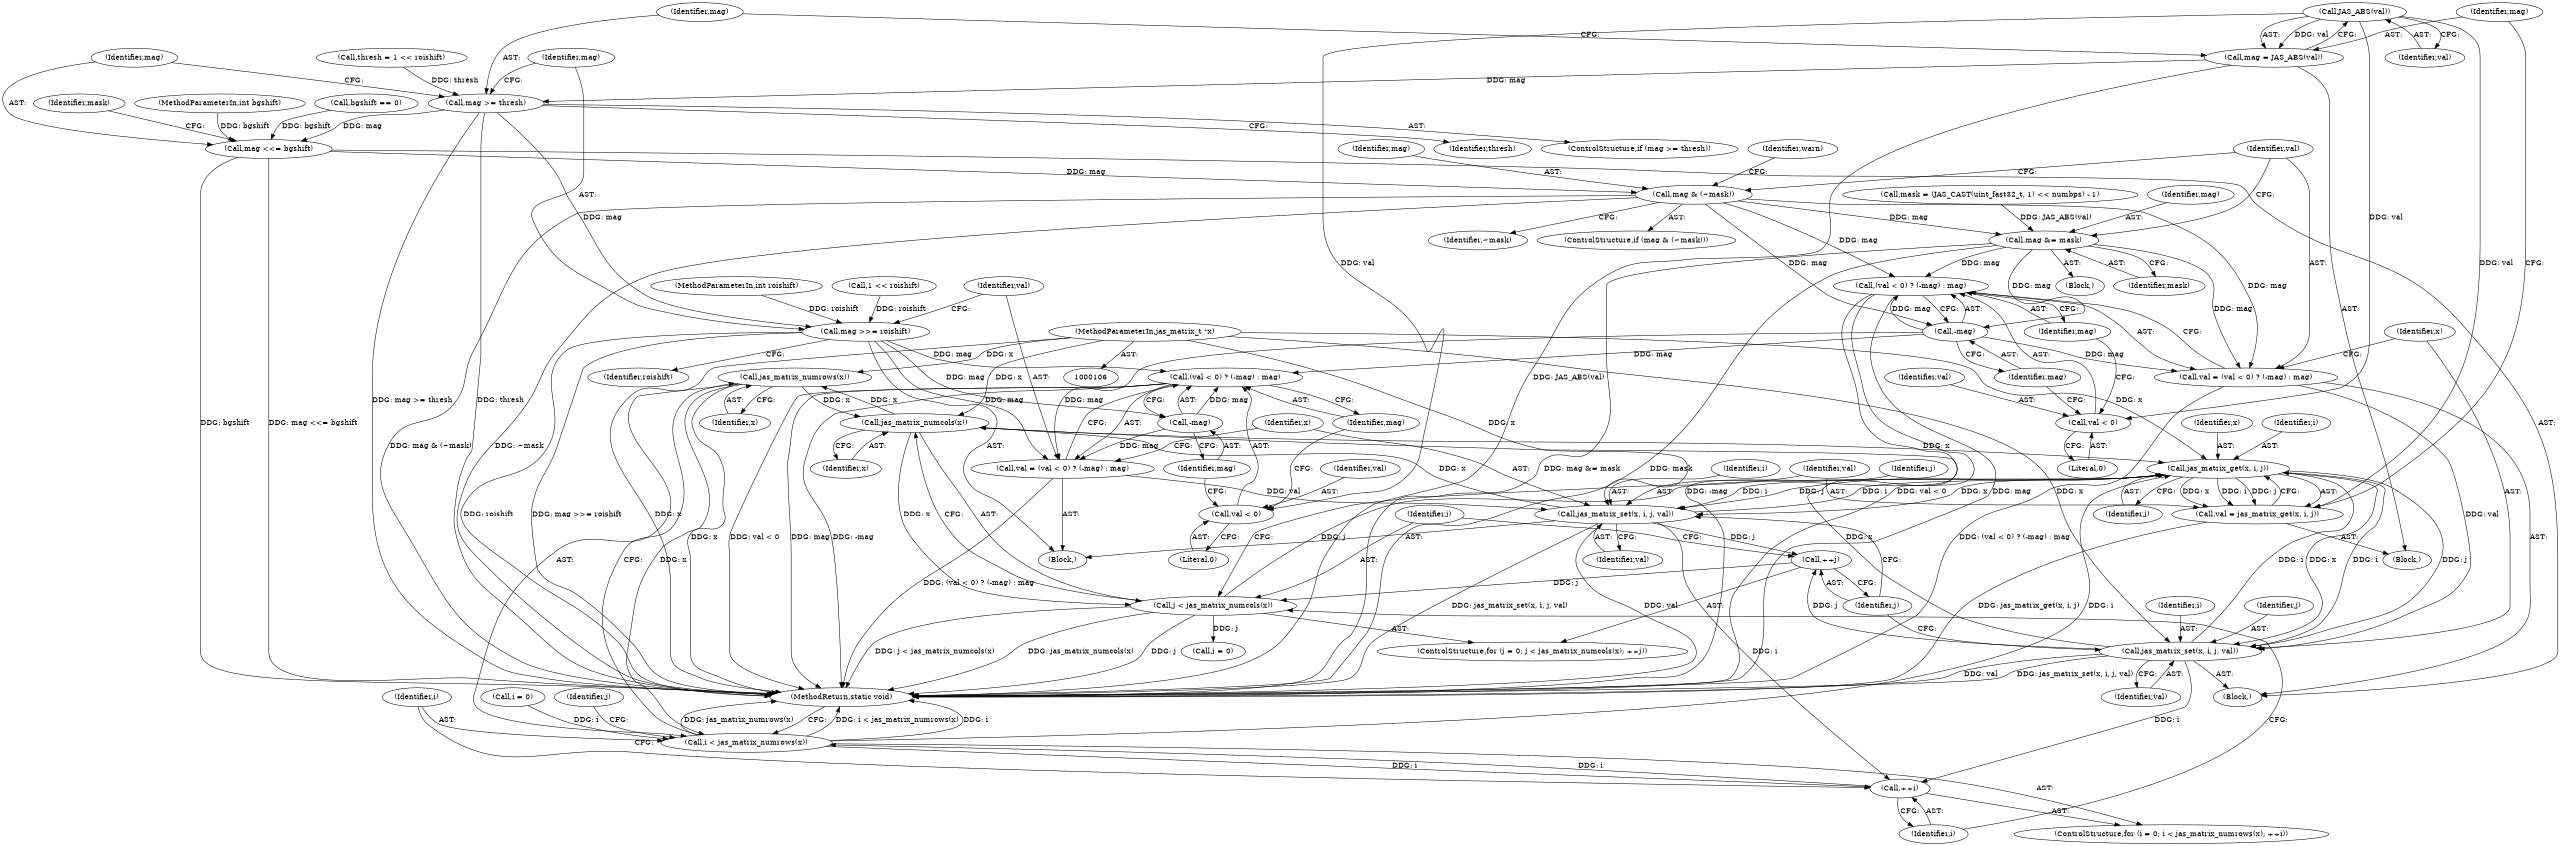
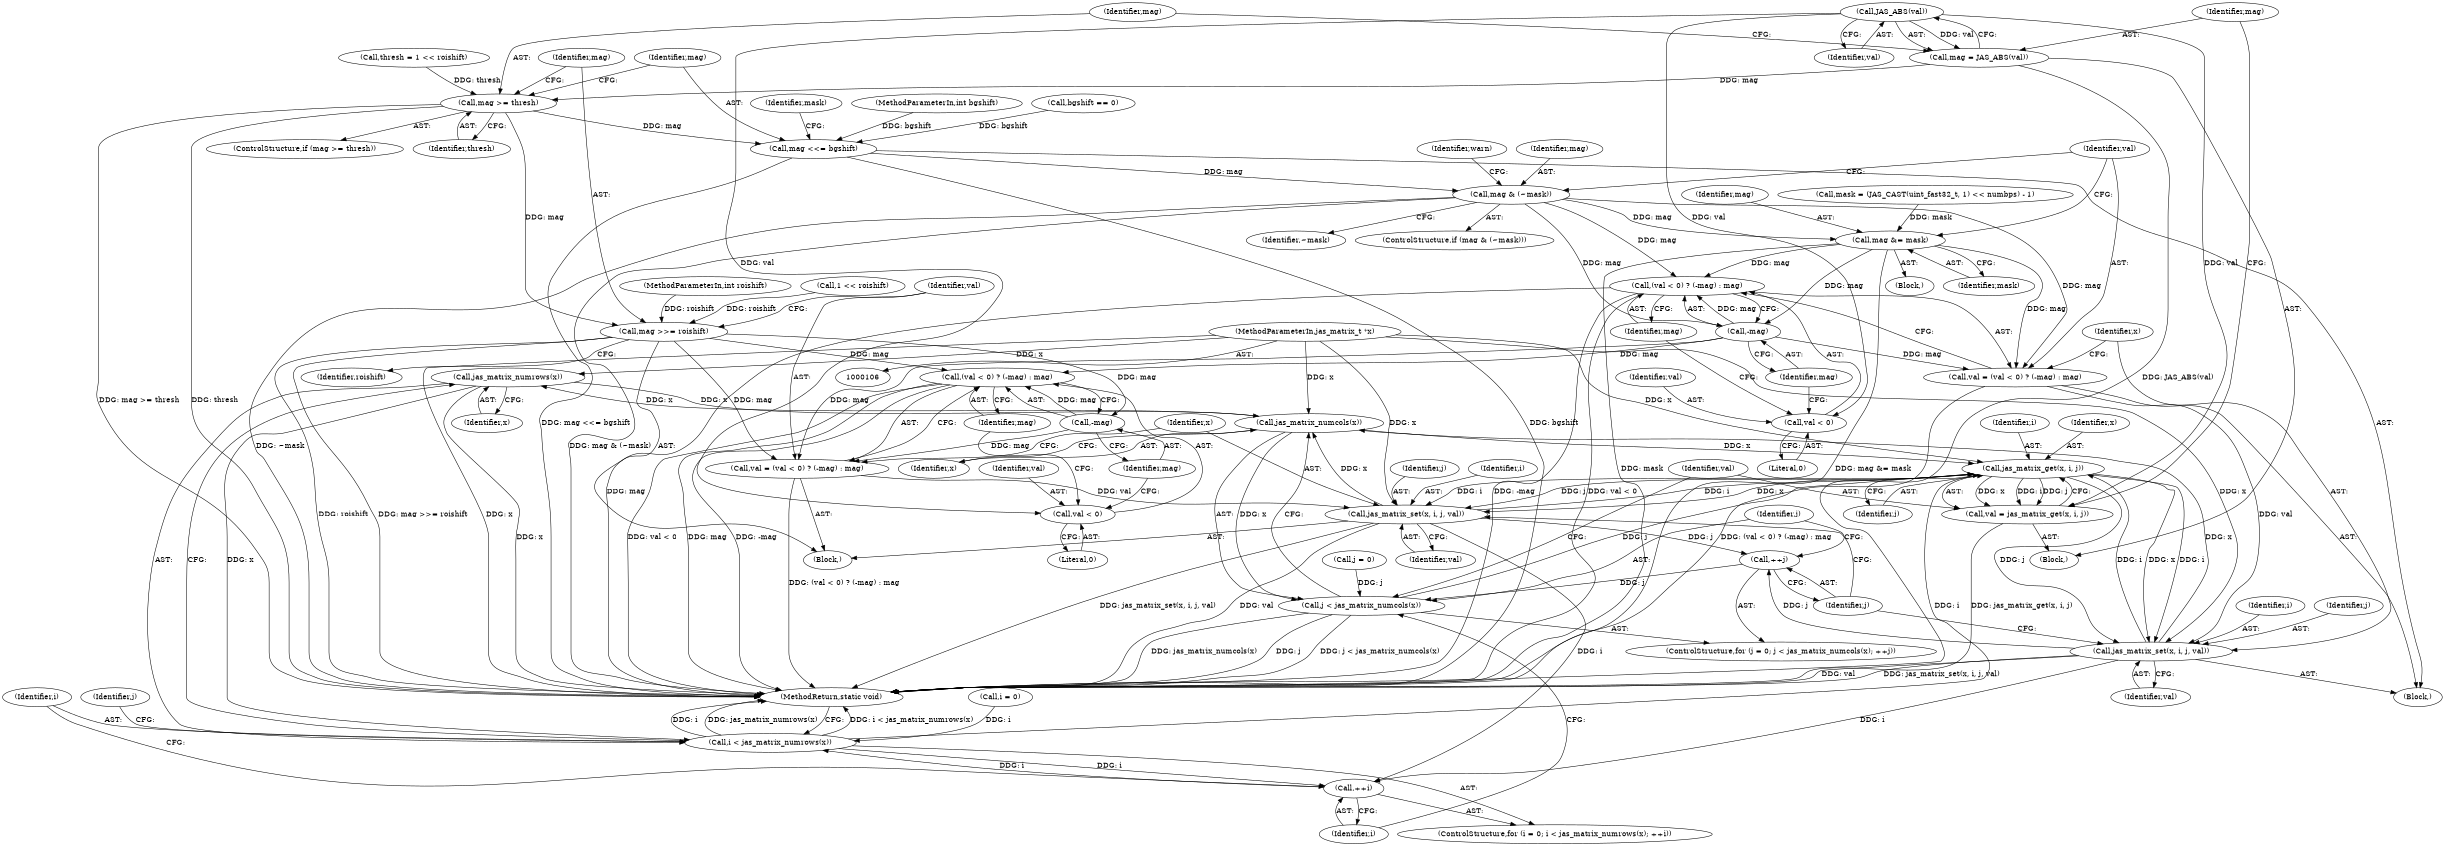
none -> (458, 126)
(2056, 218) -> (1931, 218)
(1213, 626) -> (1358, 580)
